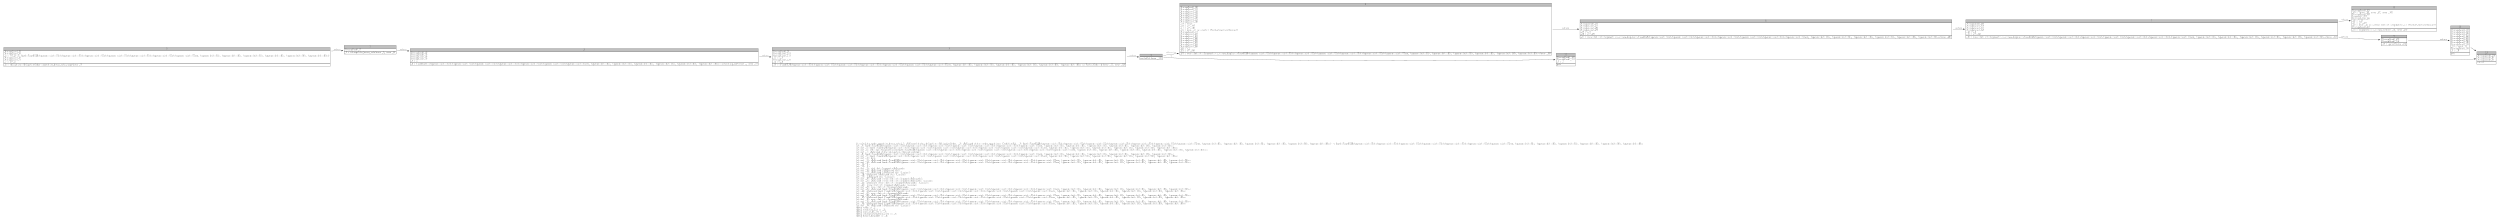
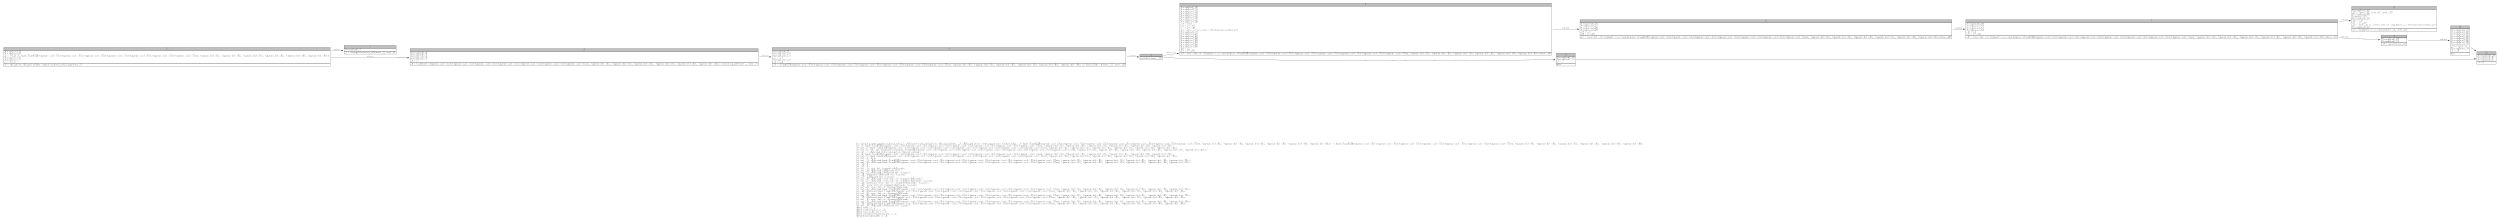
(402, 51) -> (369, 58)
